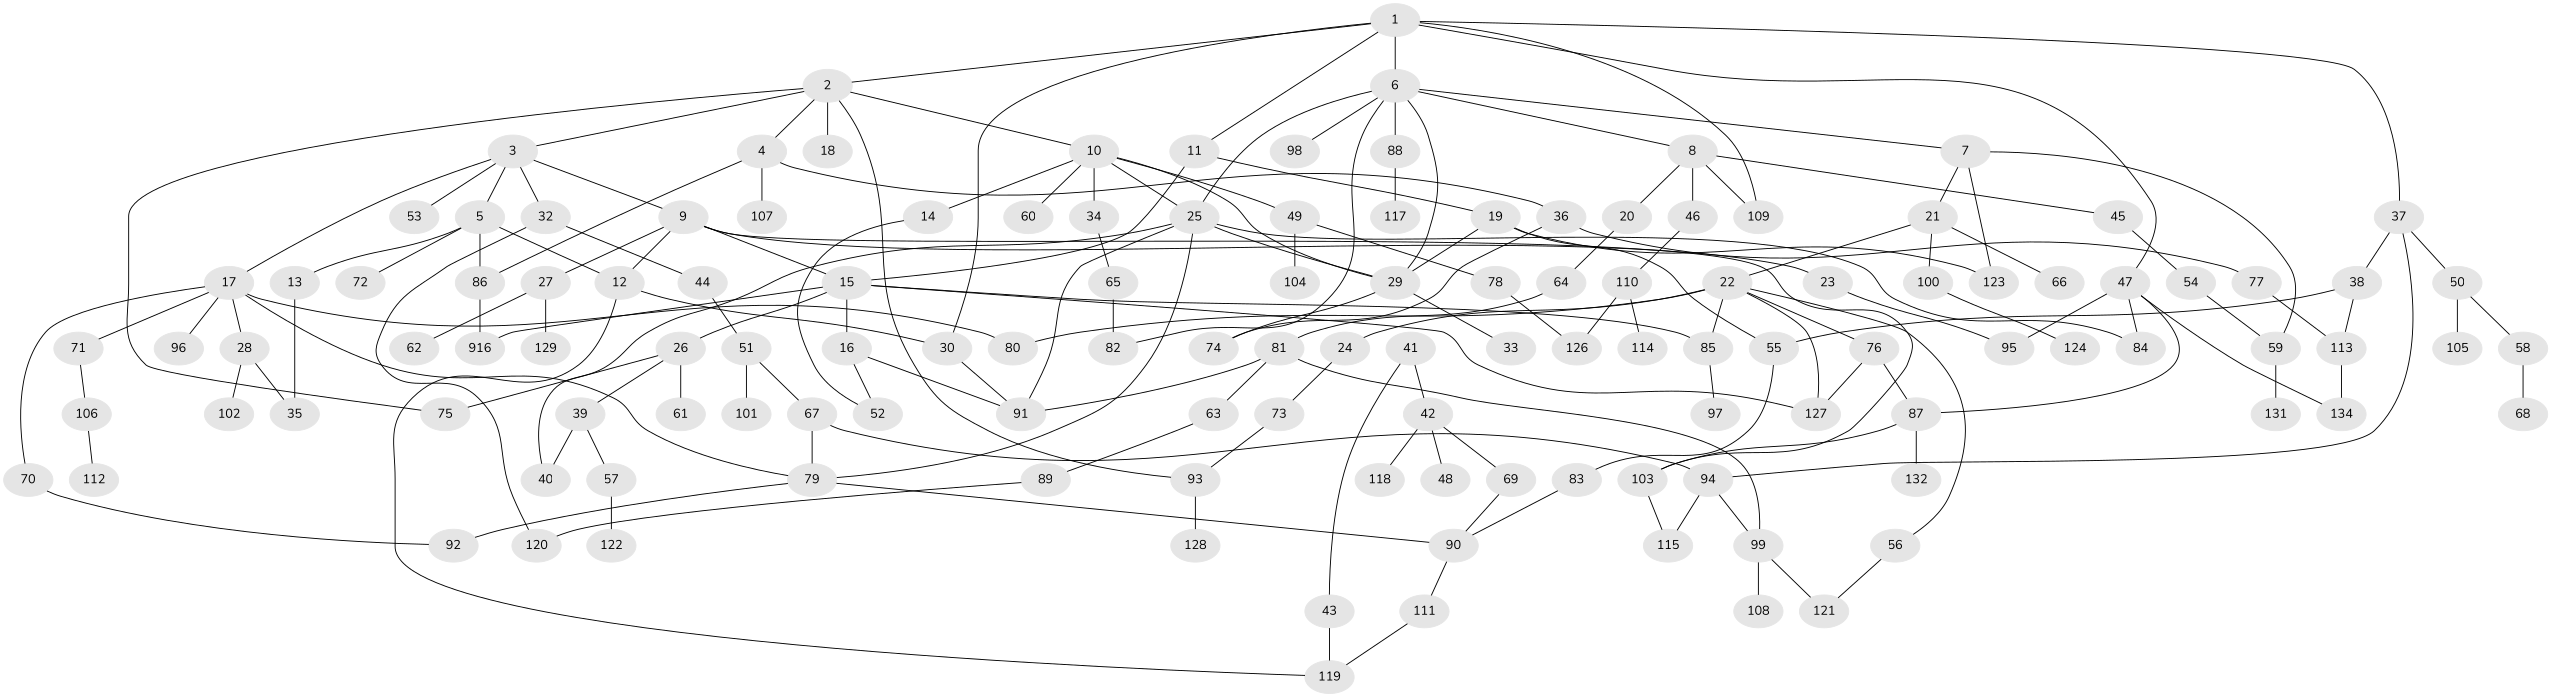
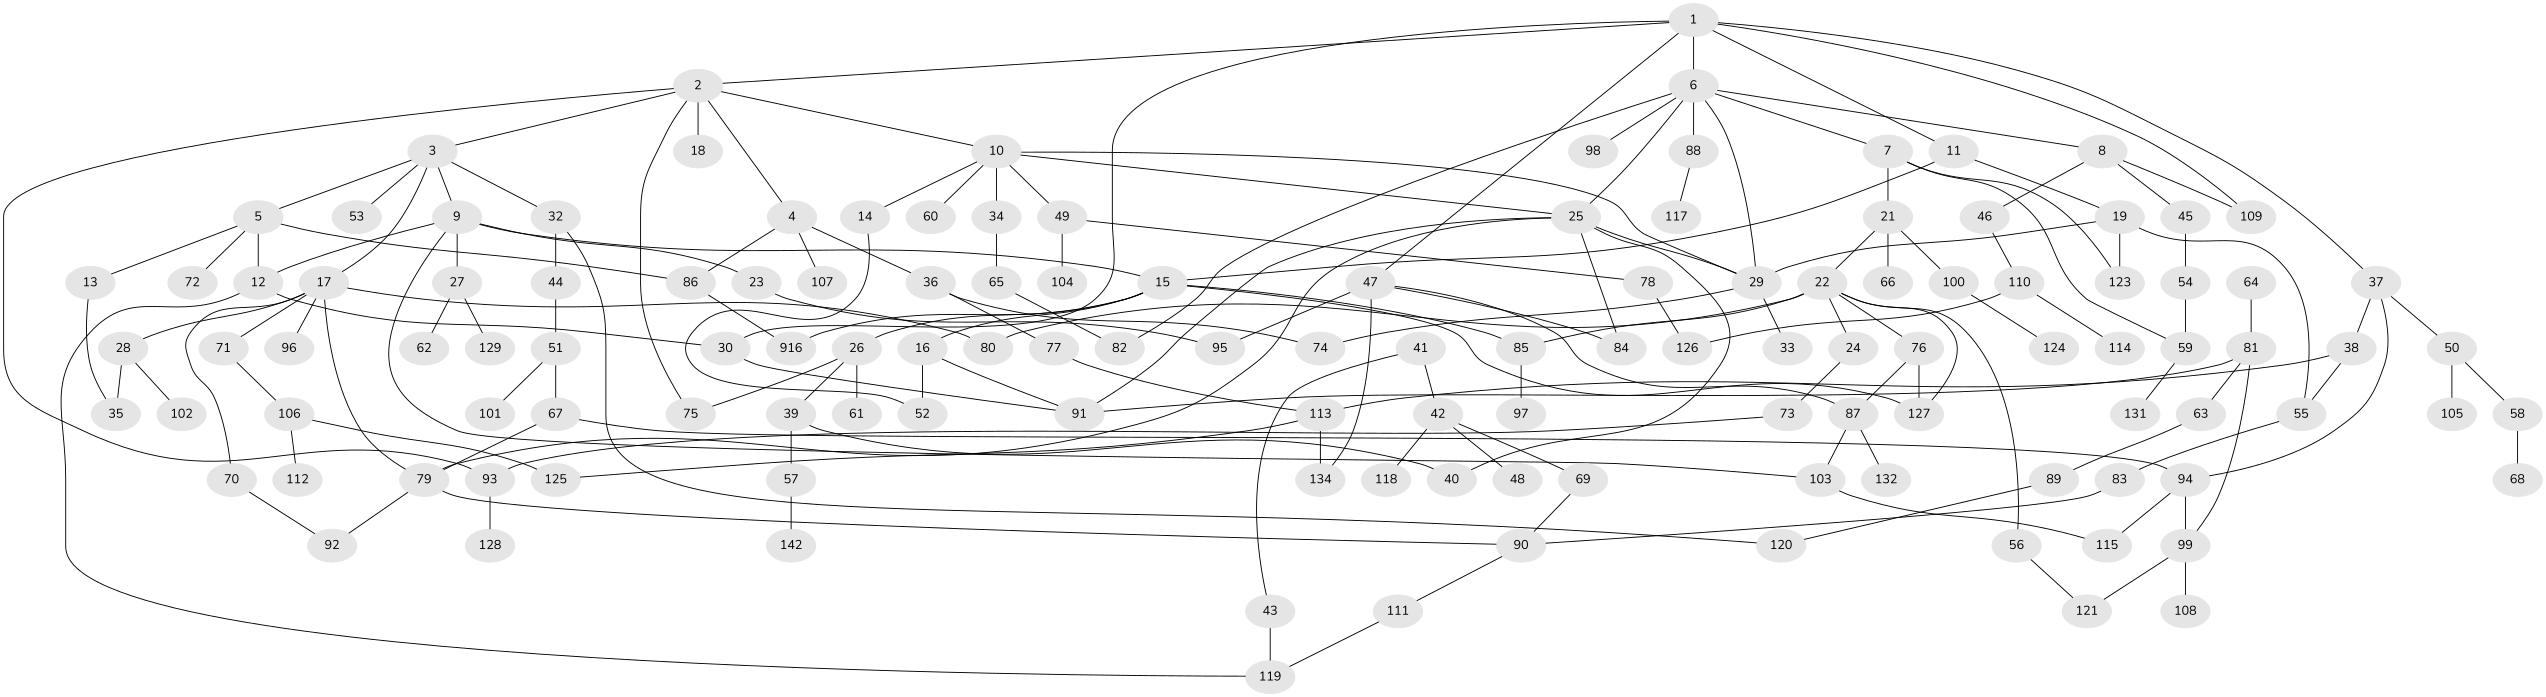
(1627, 217) -> none
none -> (556, 480)
(611, 546) -> (791, 546)
